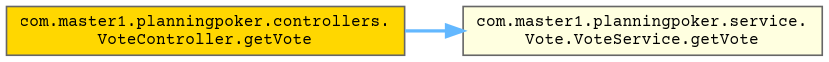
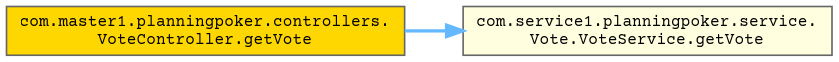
(643, 31) -> (648, 31)
